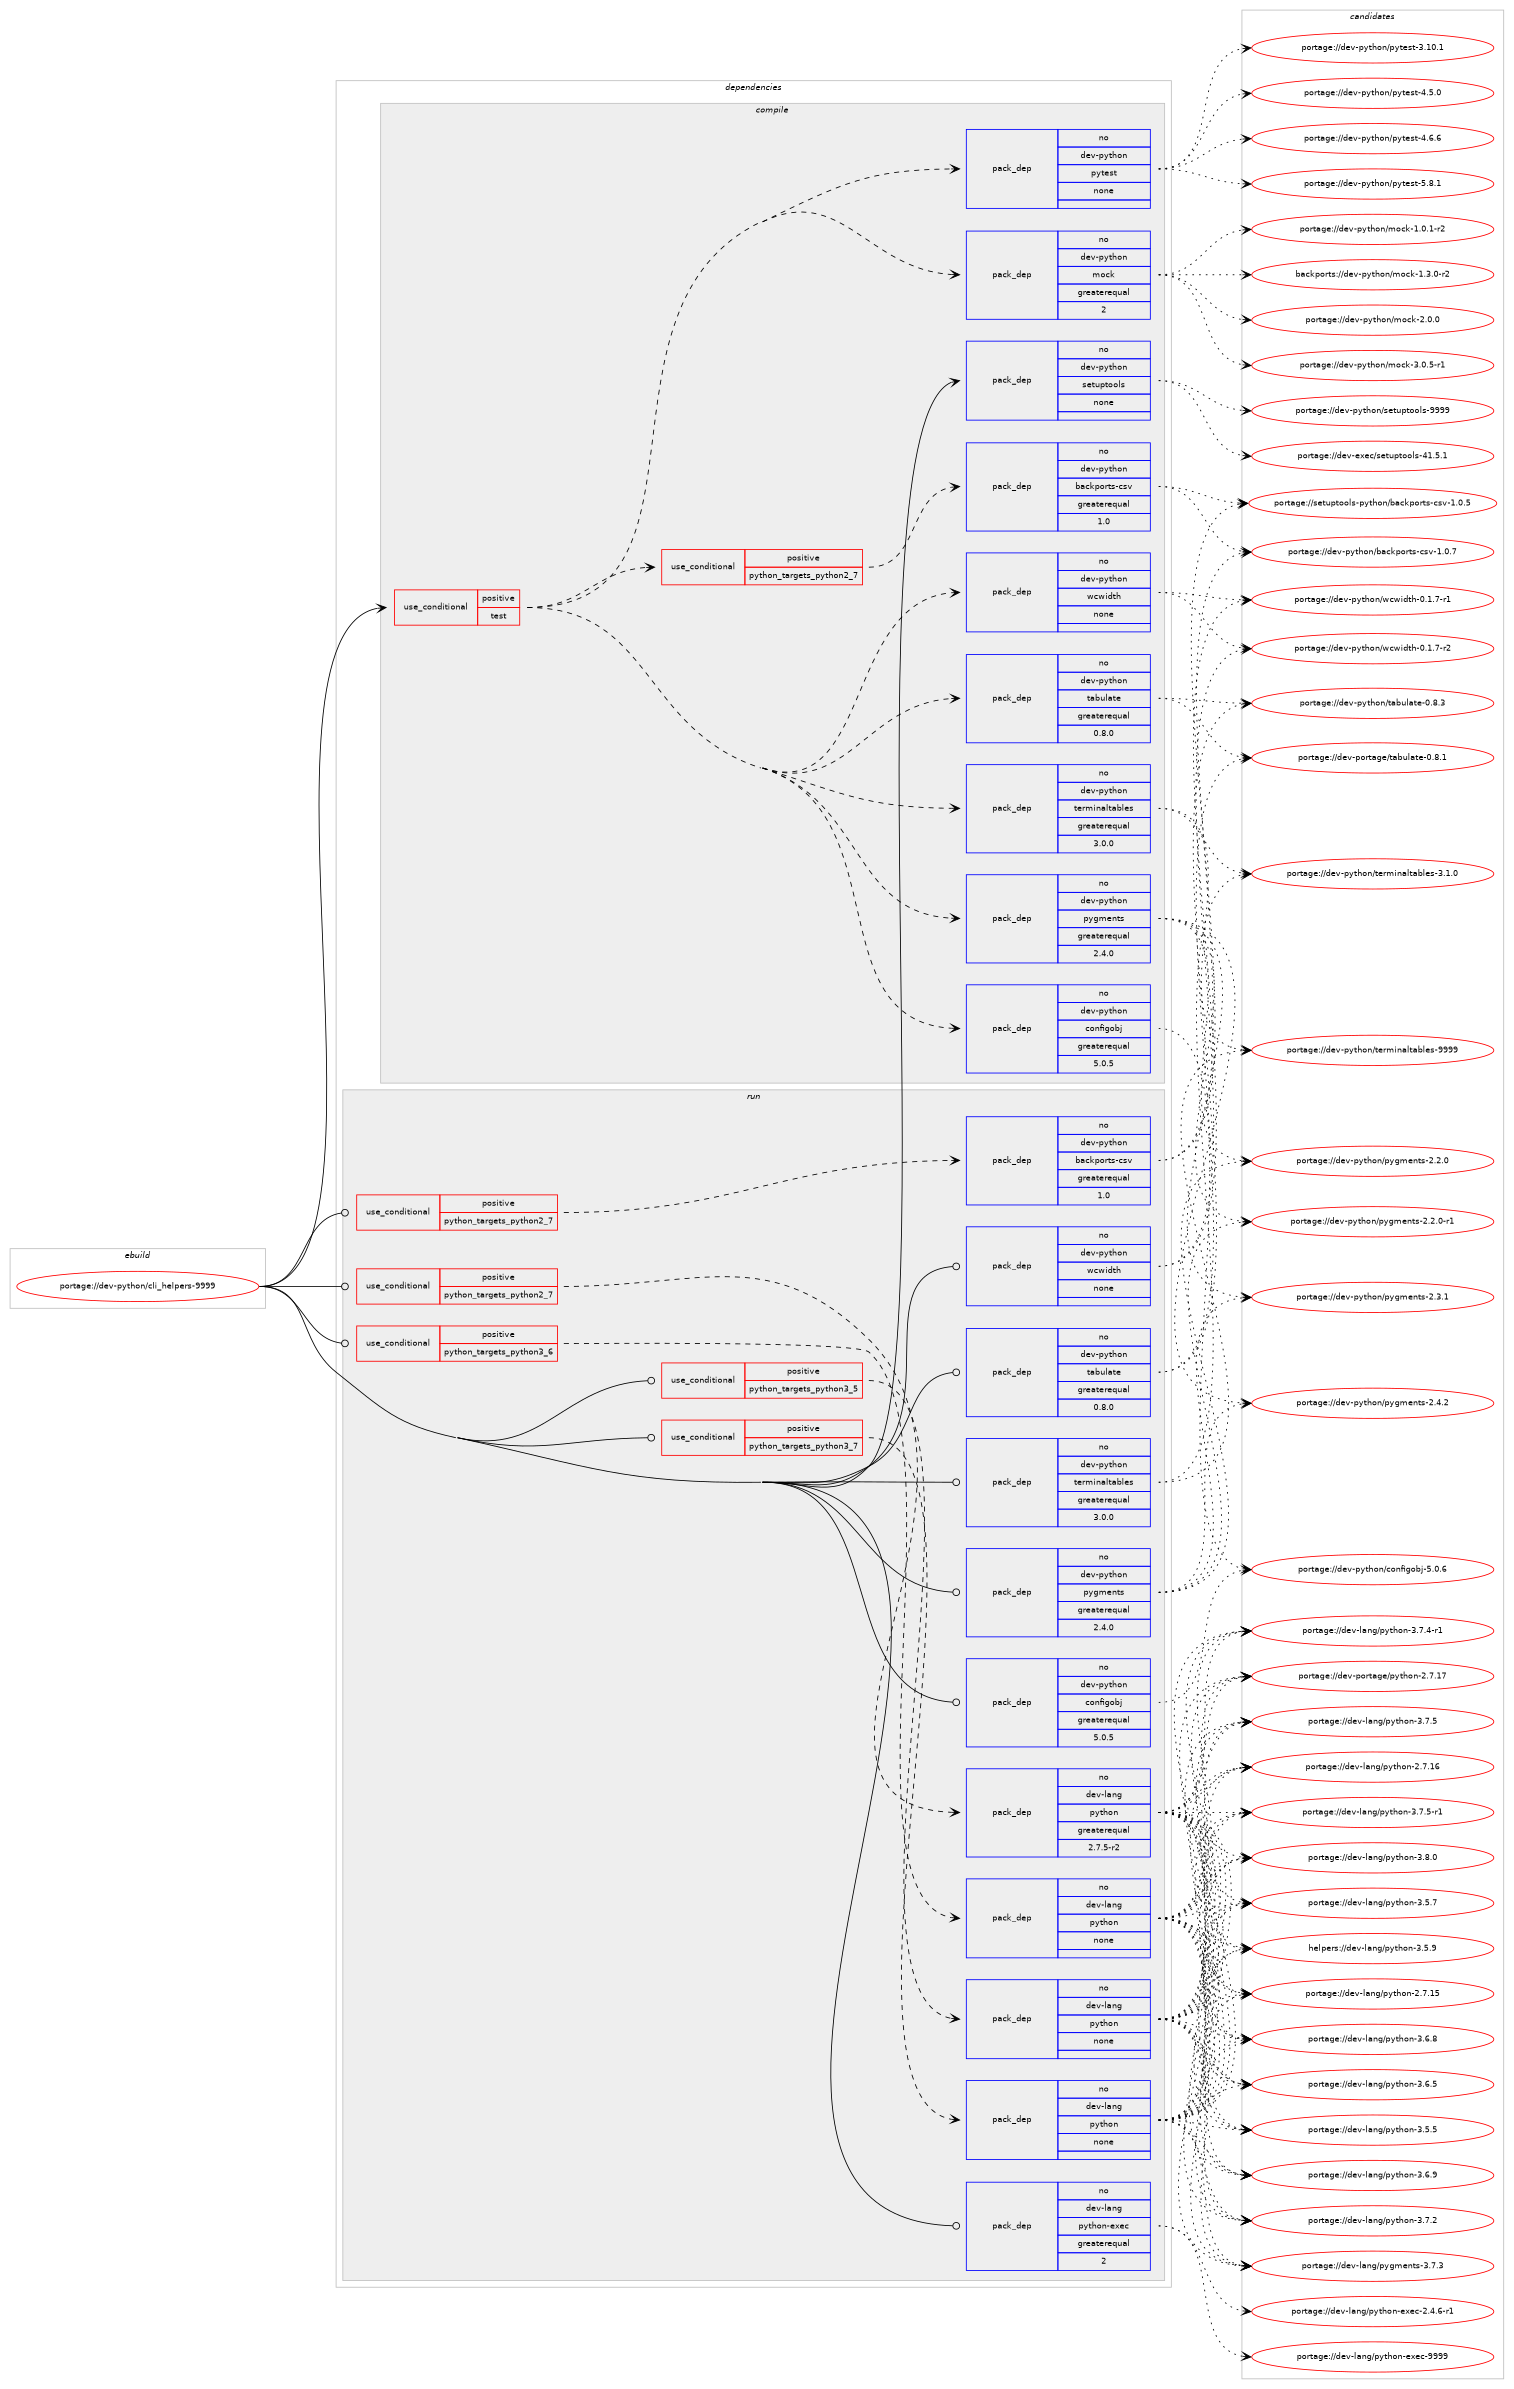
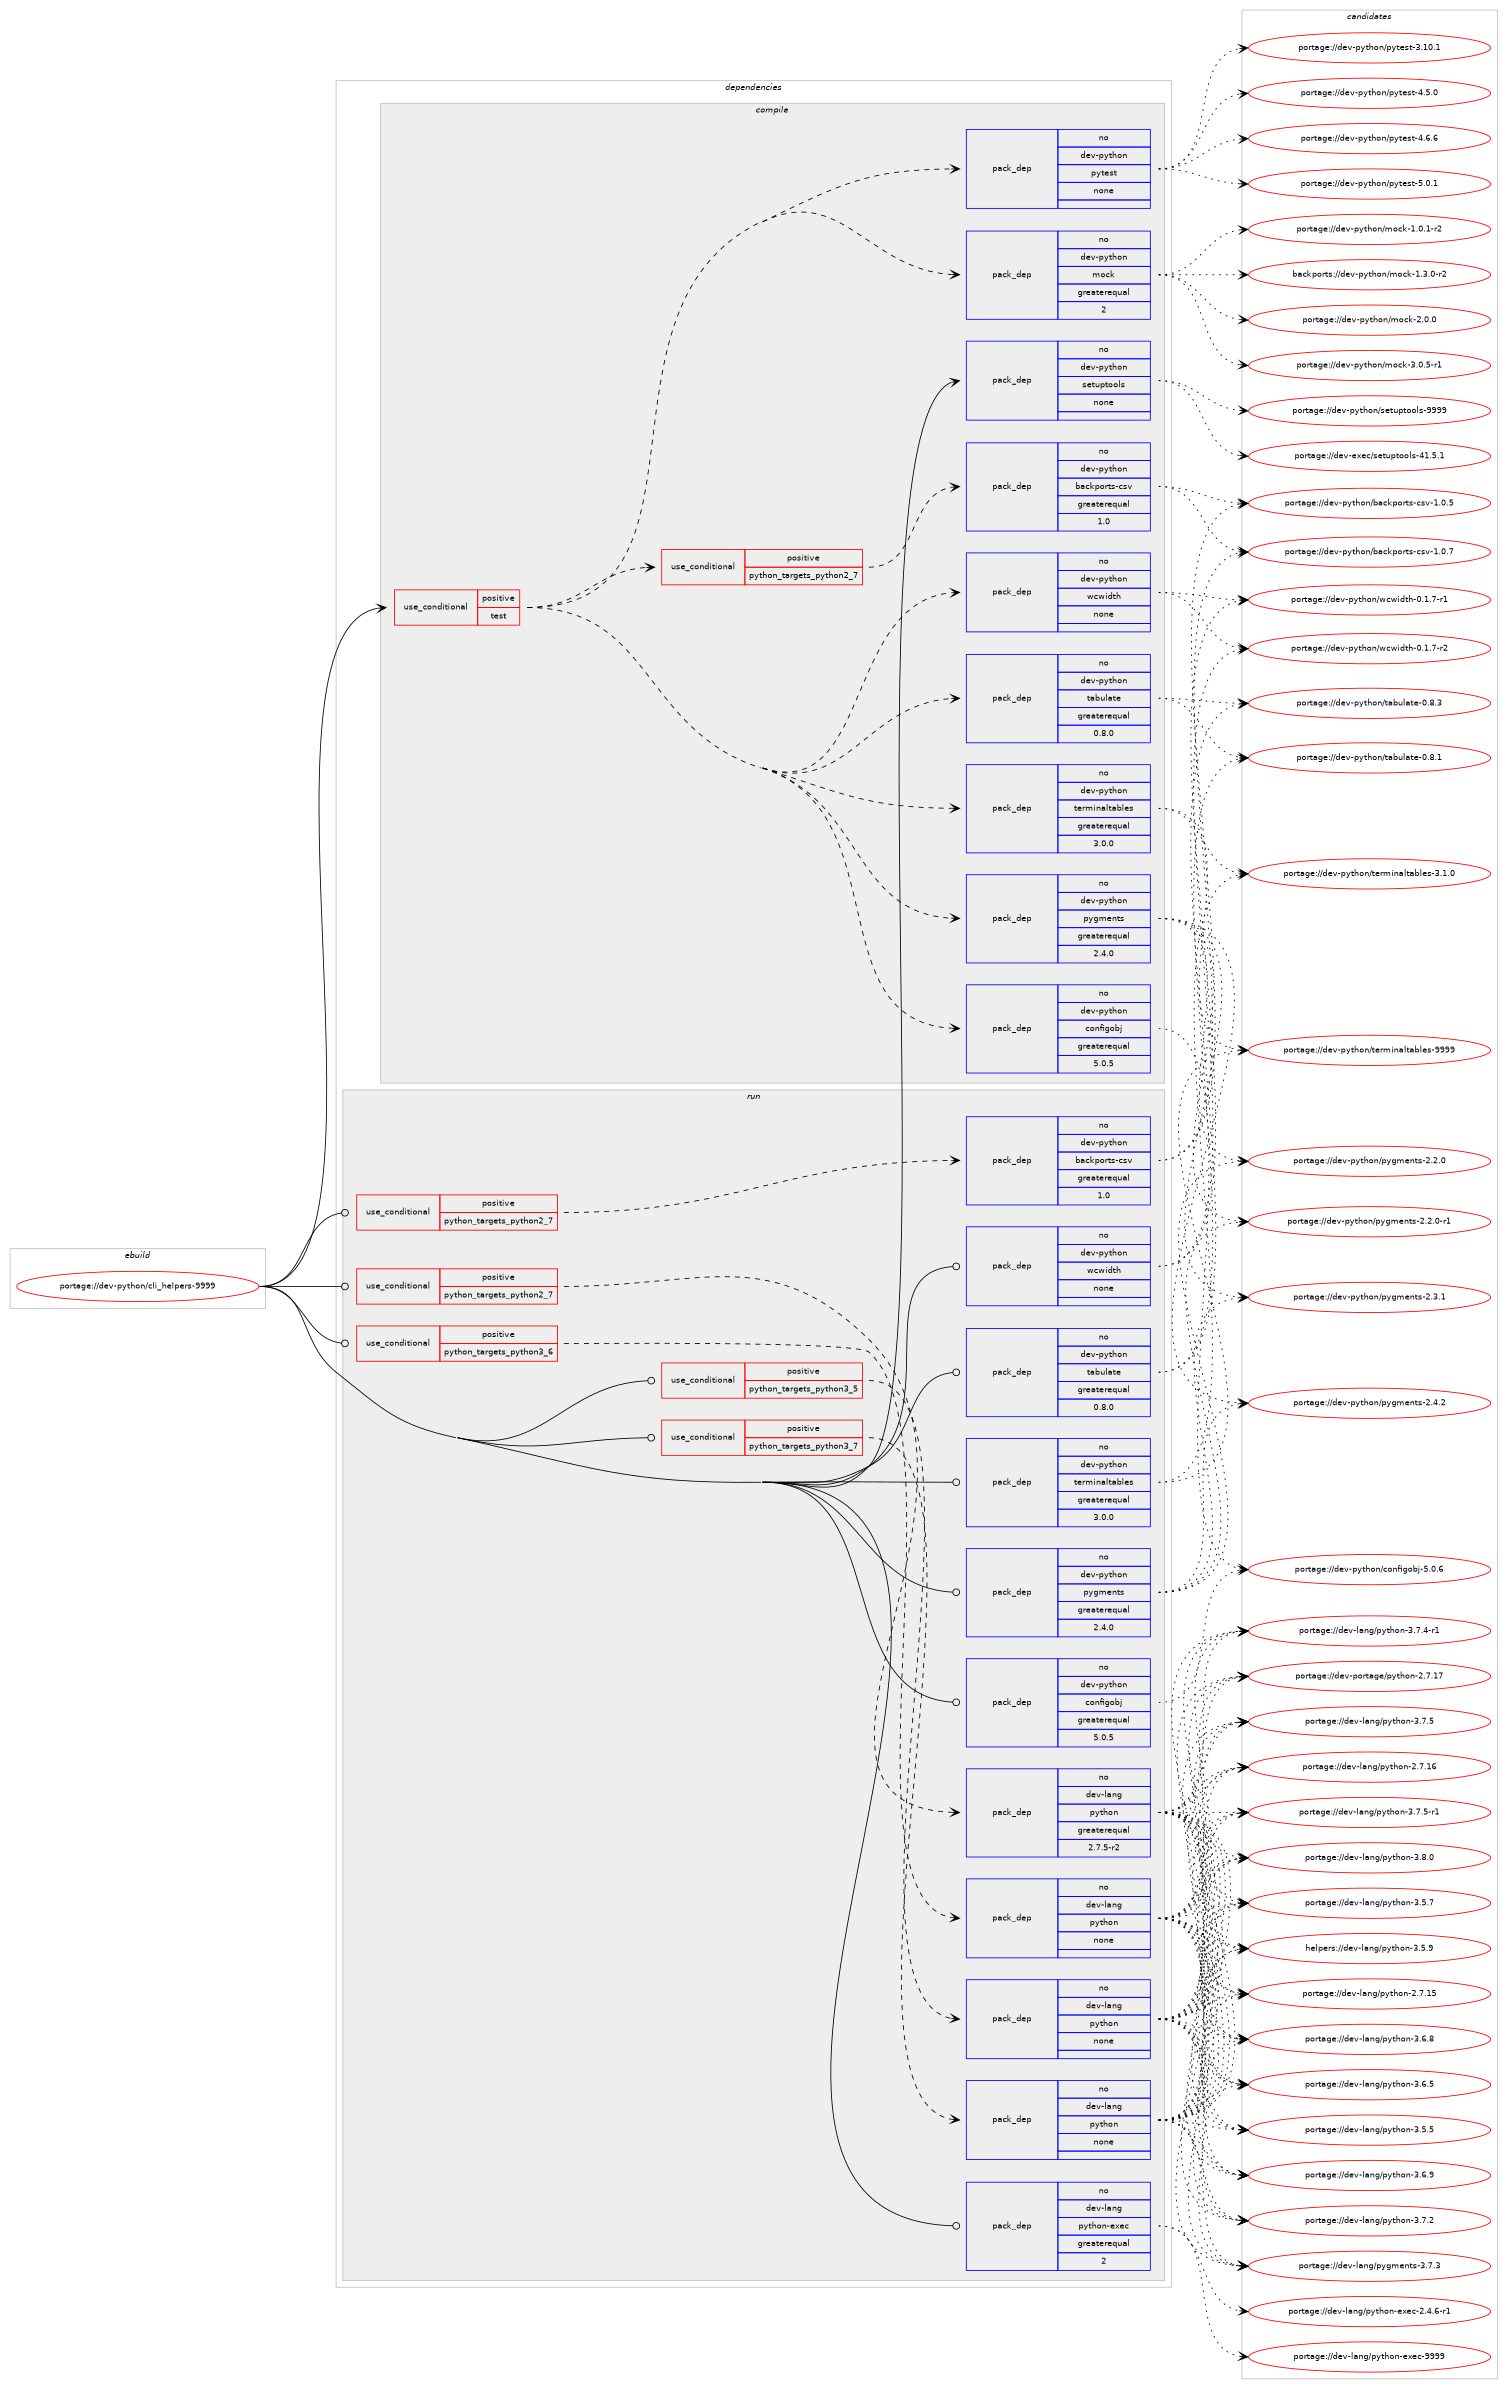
(1373, 184) -> (1370, 184)
(1373, 503) -> (1370, 503)
(1373, 758) -> (1370, 758)
